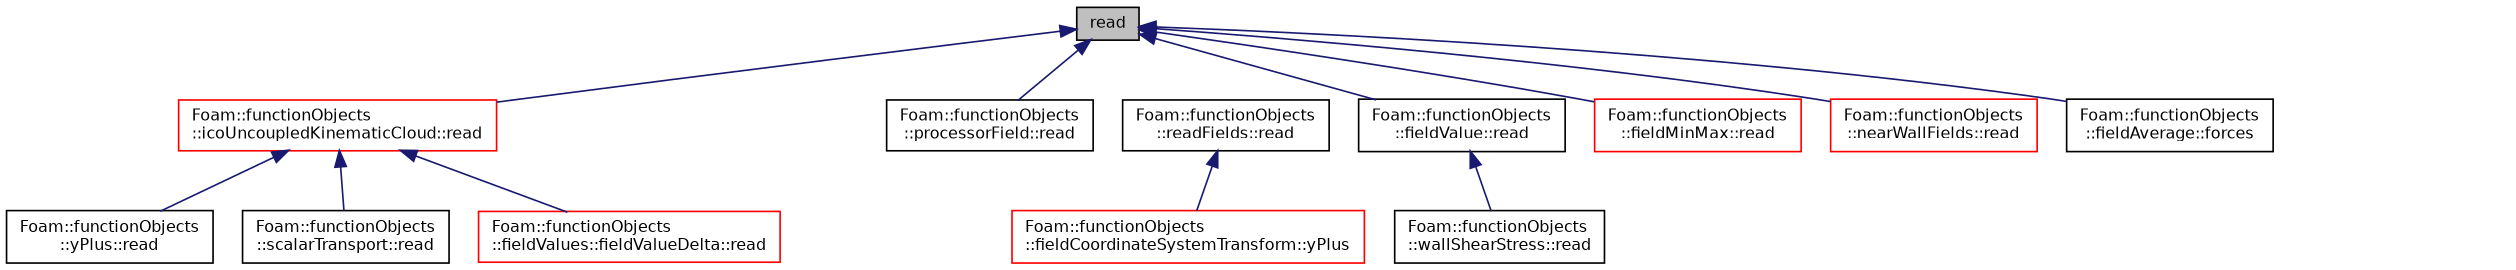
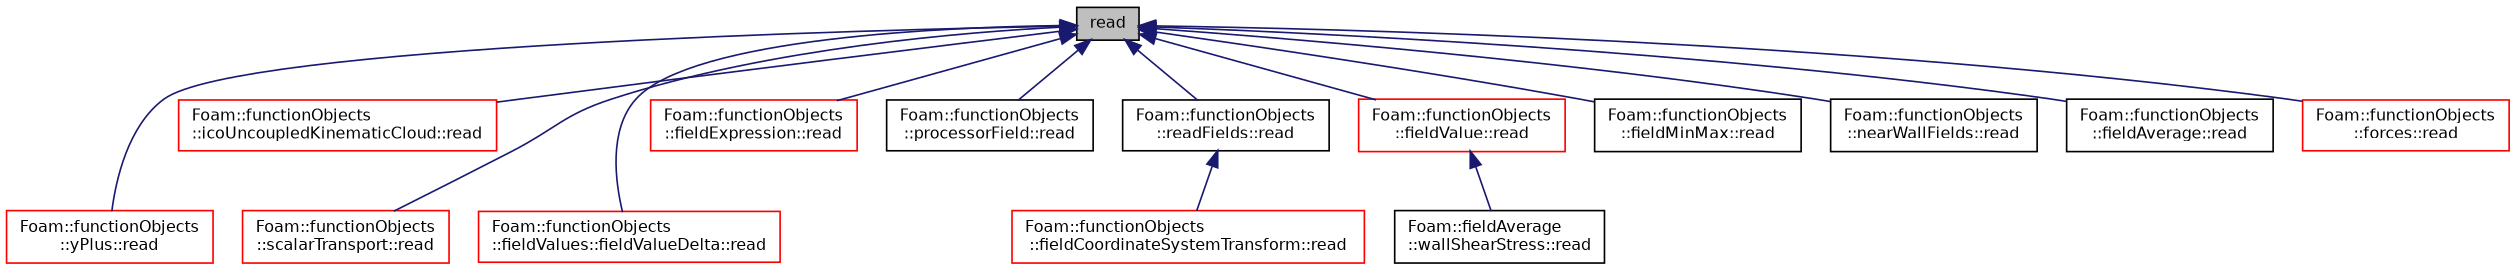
none -> (1168, 75)
none -> (754, 125)
(1462, 125) -> (1462, 125)
(1698, 125) -> (1698, 125)
(1934, 125) -> (1934, 125)
(2170, 125) -> (2170, 125)
none -> (2406, 125)
(217, 184) -> (546, 46)
(492, 184) -> (784, 46)
(342, 189) -> (611, 99)
(110, 237) -> (110, 237)
(346, 237) -> (346, 237)
(1188, 237) -> (1188, 237)
(1500, 237) -> (1500, 237)
